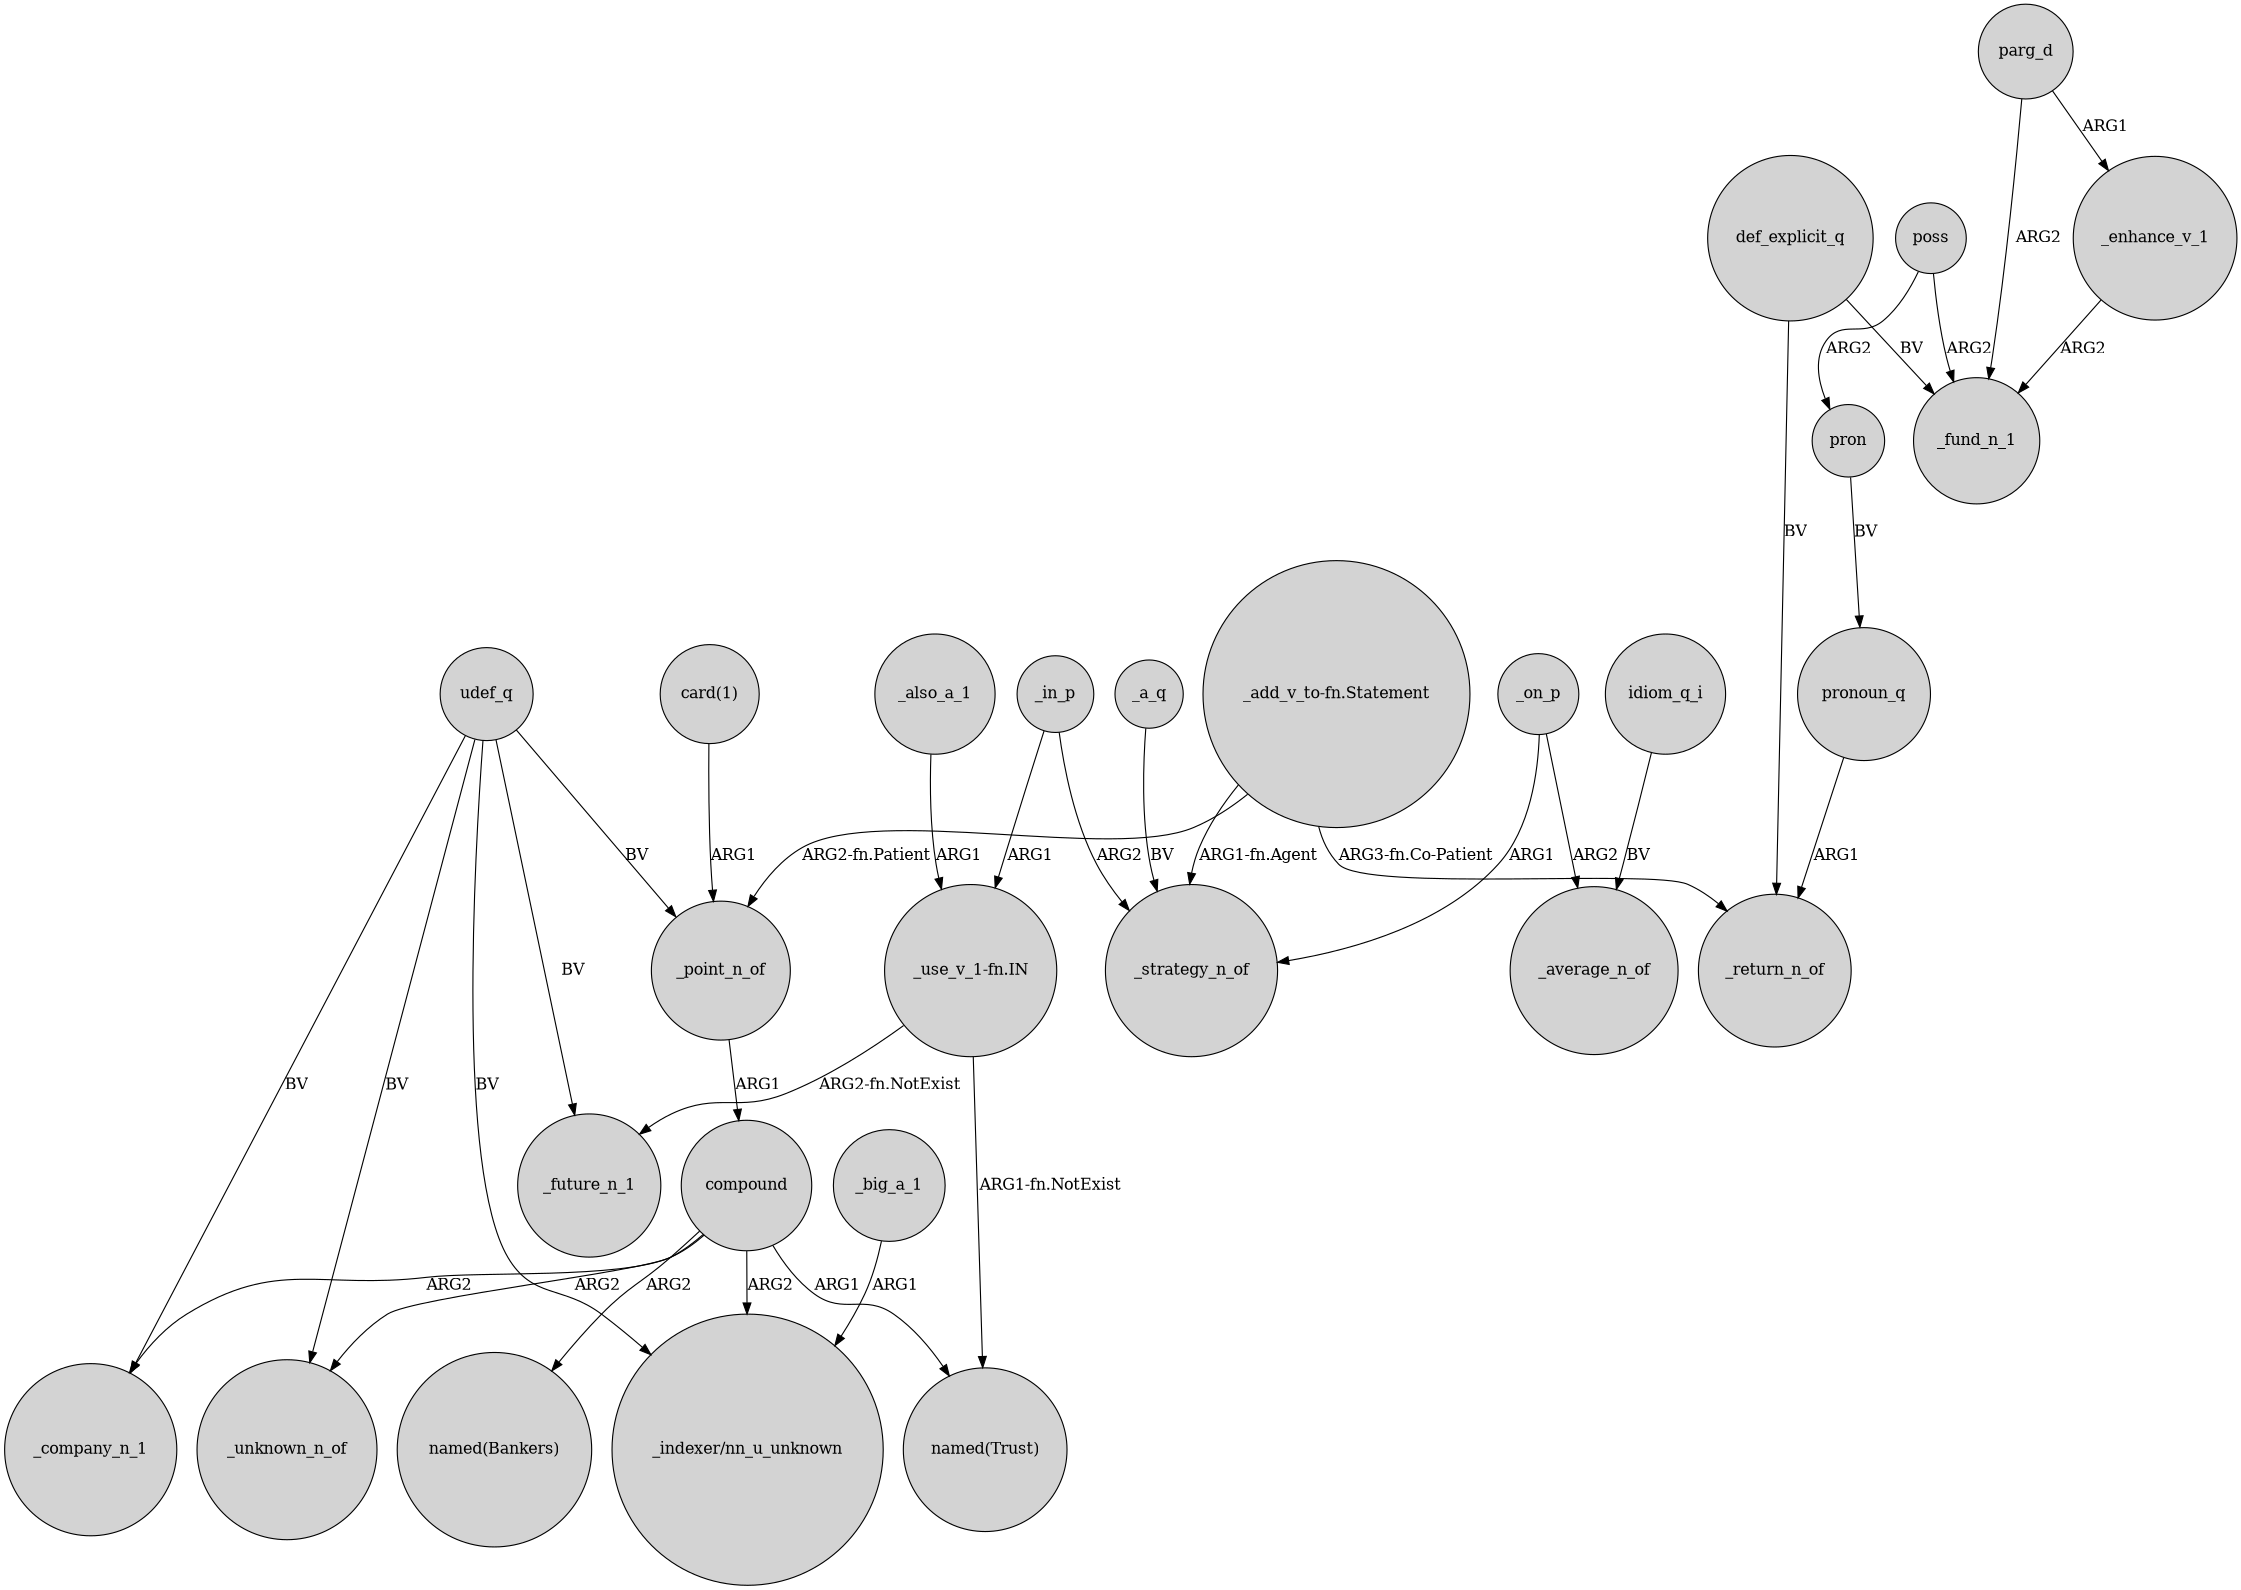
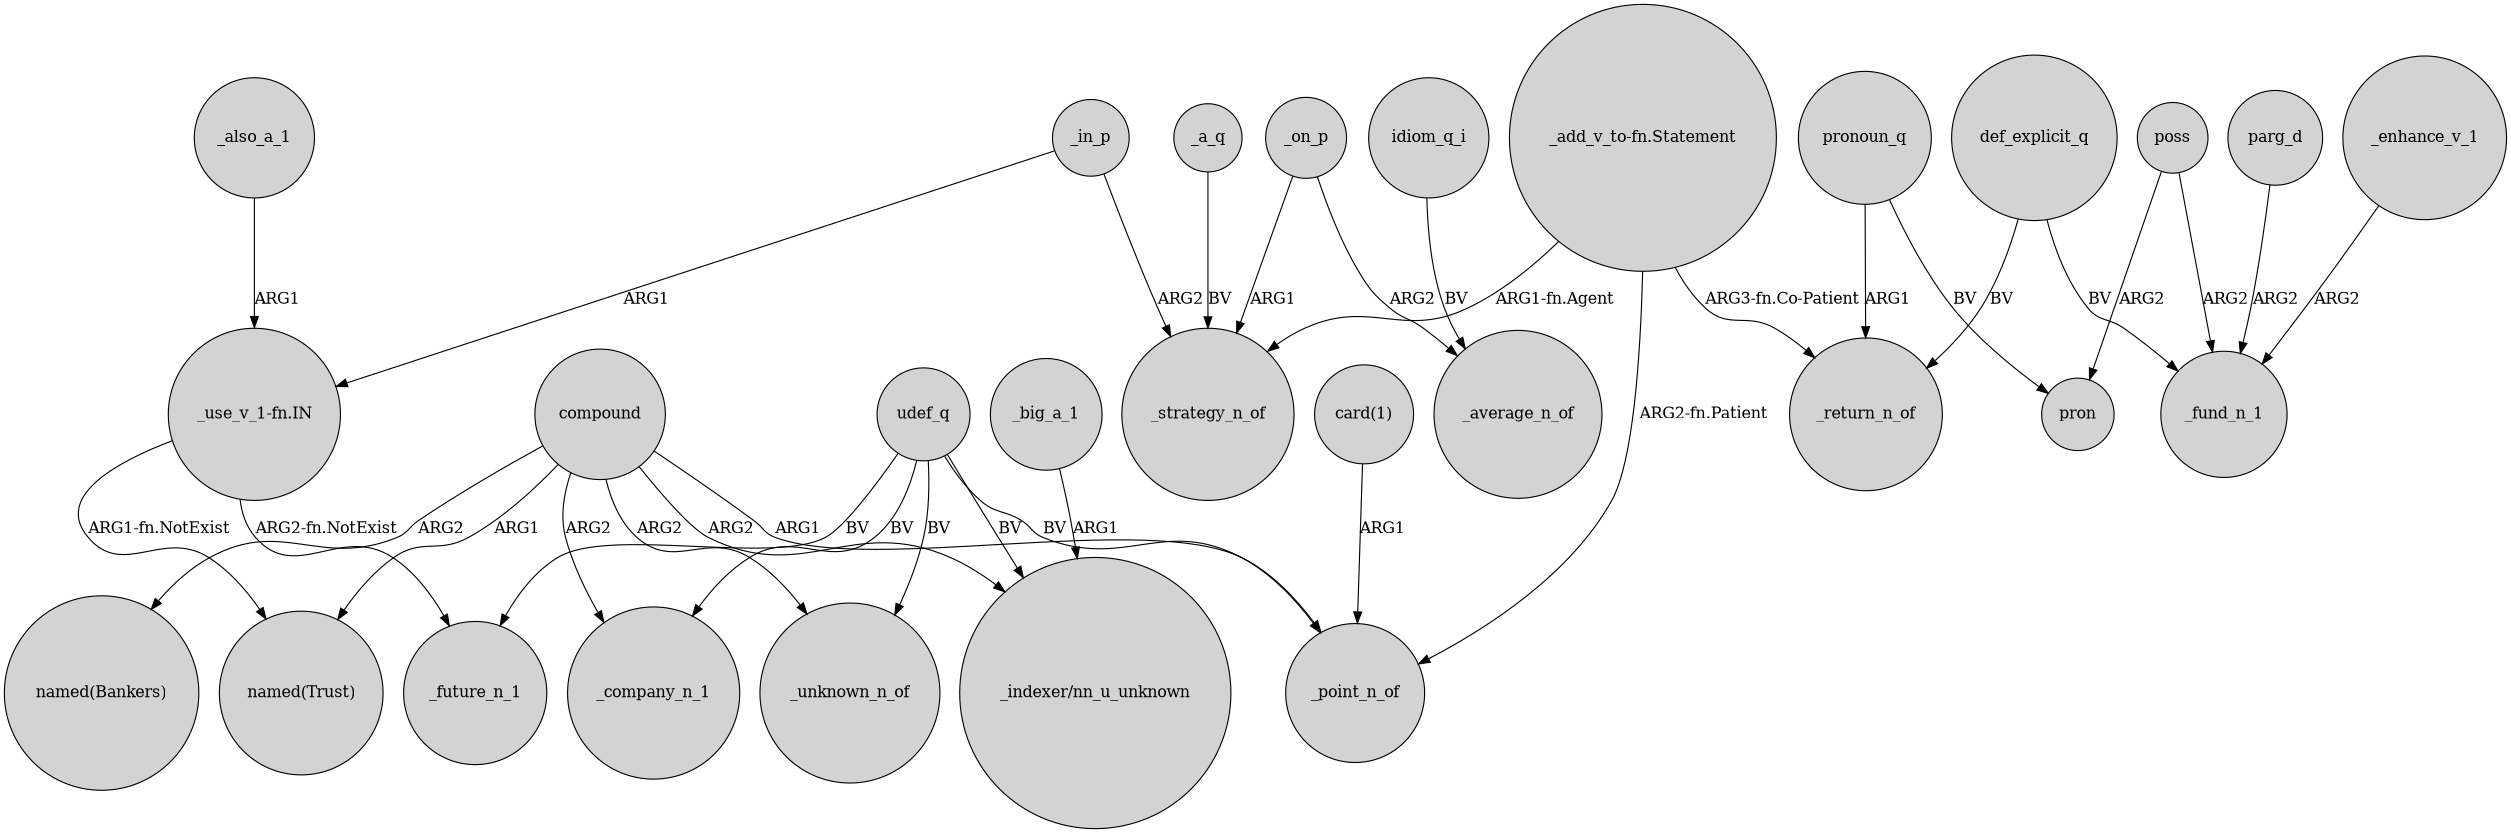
(2077, 126) -> none
(1855, 547) -> (1950, 304)
(733, 1075) -> (984, 545)
